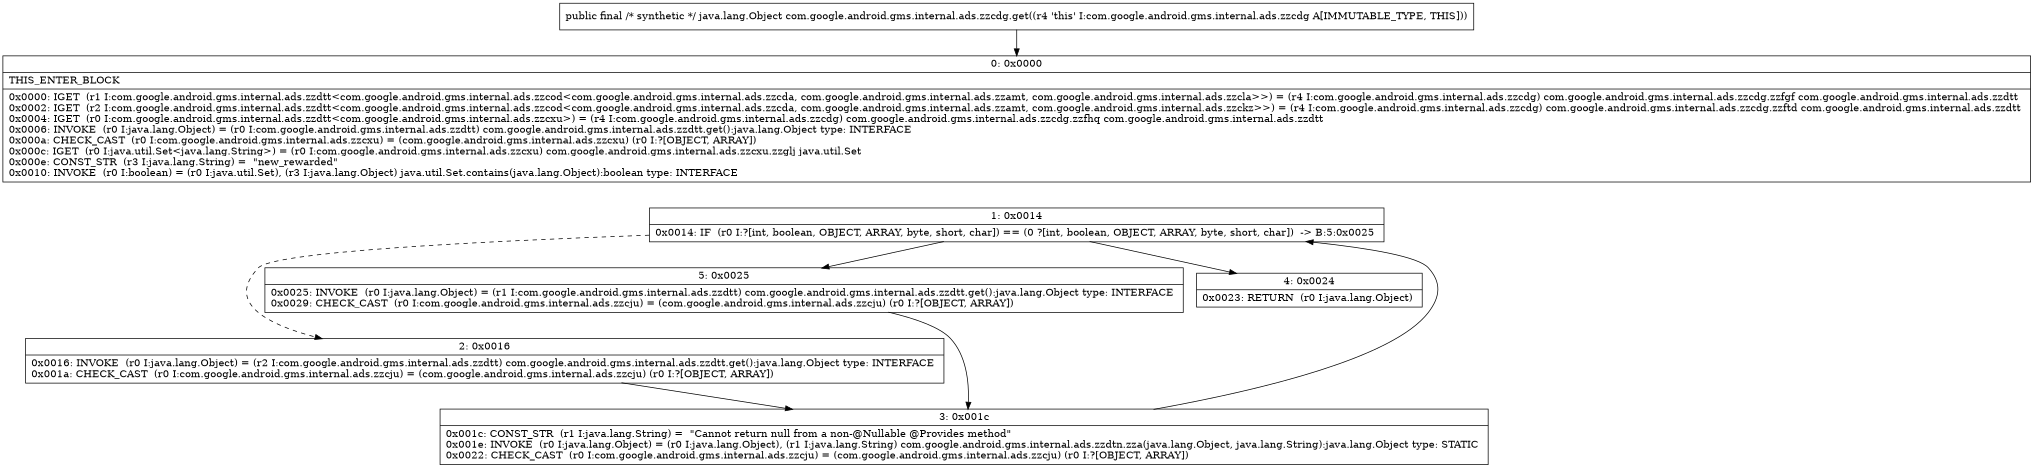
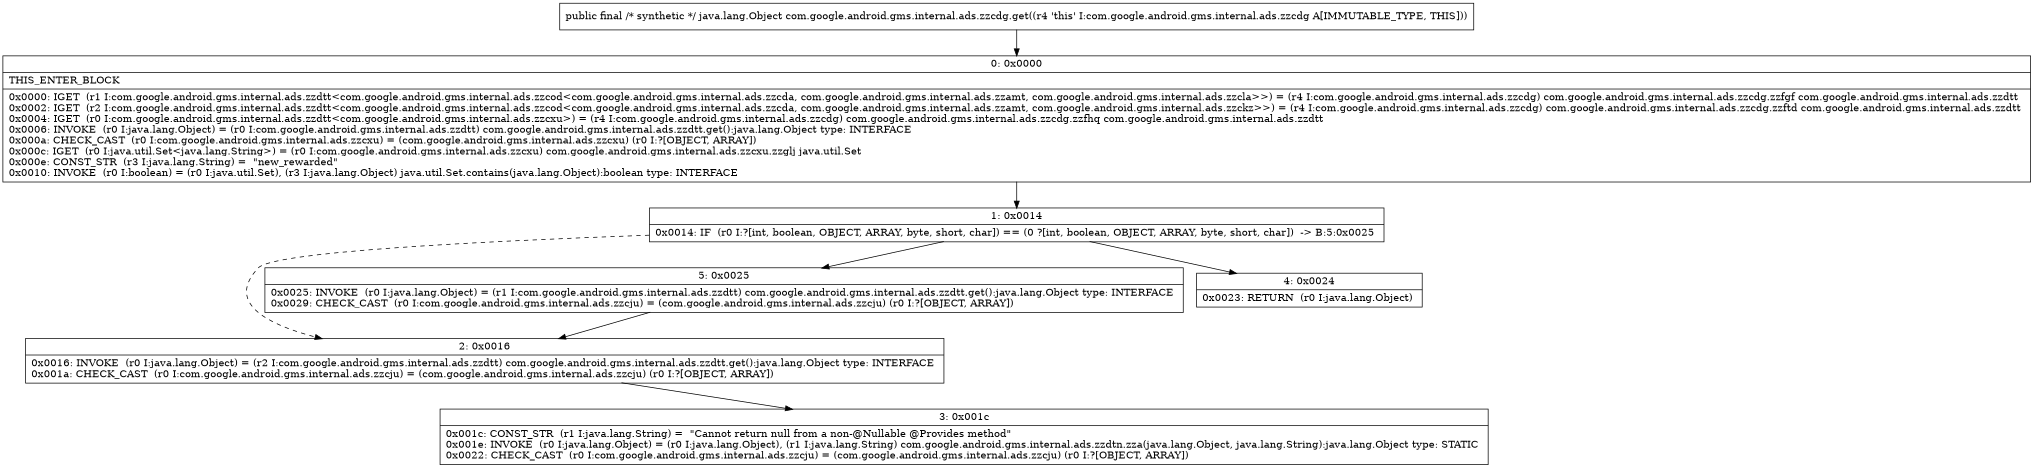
(950, 338) -> (608, 324)
(1377, 348) -> (1017, 191)
